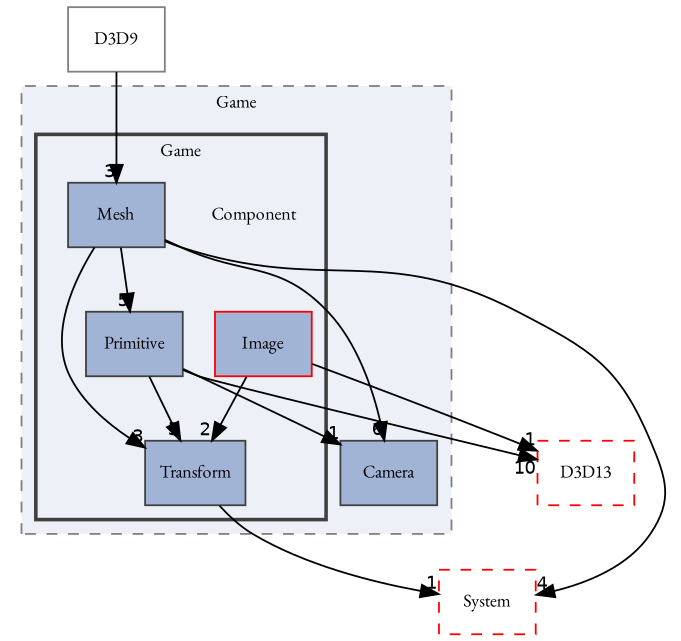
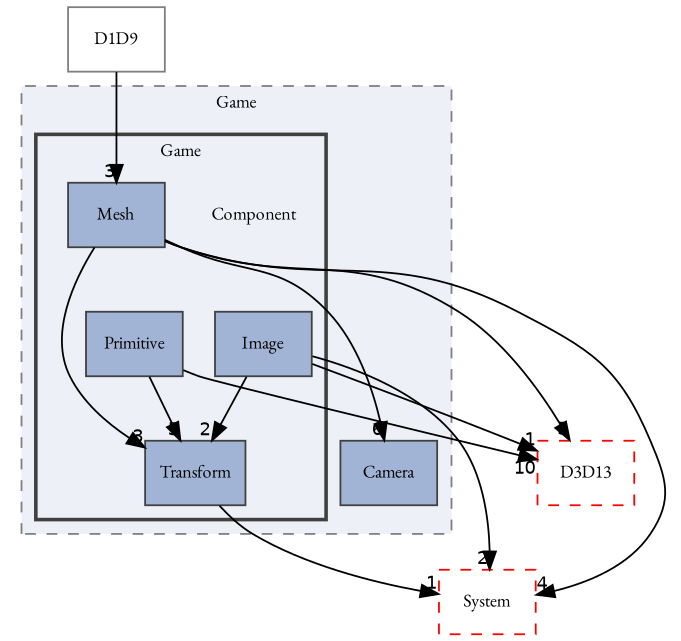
(116, 39) -> (116, 39)
(124, 271) -> (411, 288)
(263, 344) -> (263, 344)
(254, 402) -> none
none -> (467, 454)
